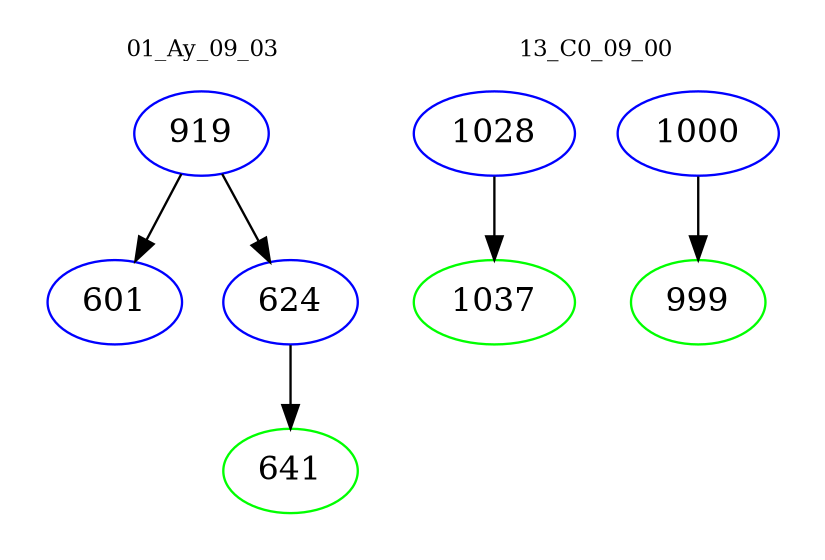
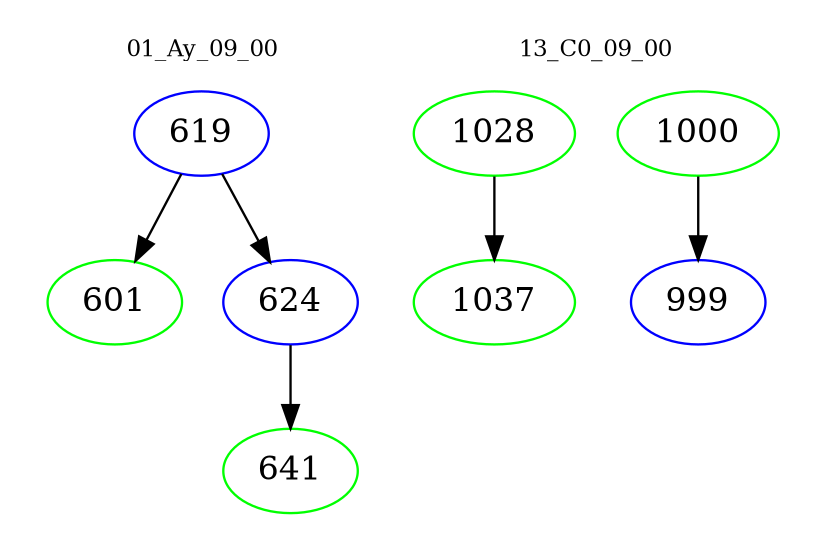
(203, 50) -> (203, 50)
(202, 134) -> (202, 134)
(494, 134) -> (494, 134)
(698, 134) -> (698, 134)
(115, 302) -> (115, 302)
(698, 302) -> (698, 302)
